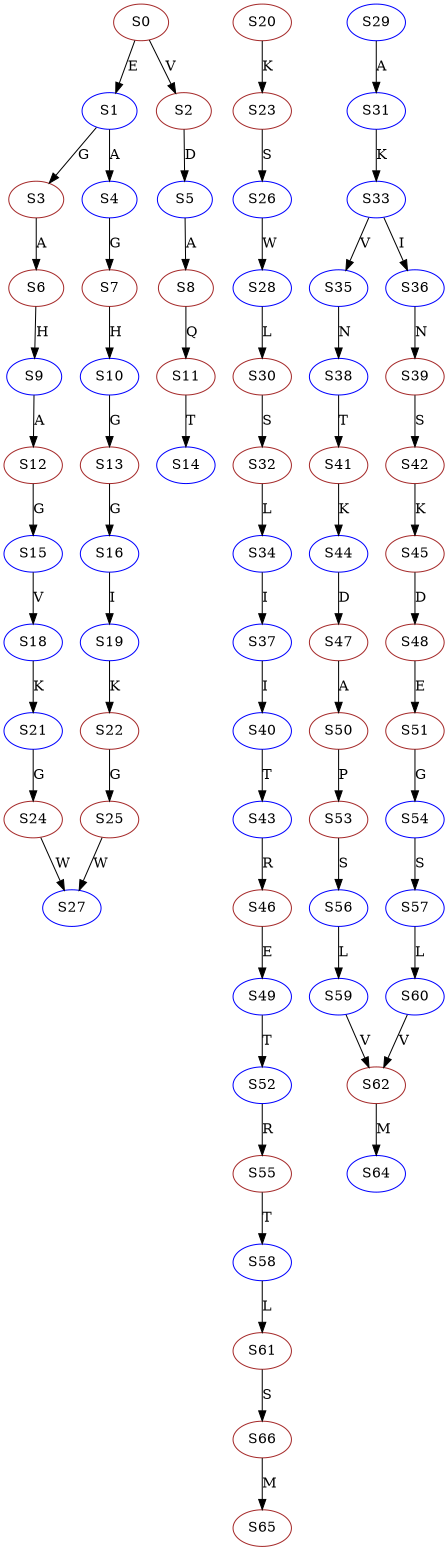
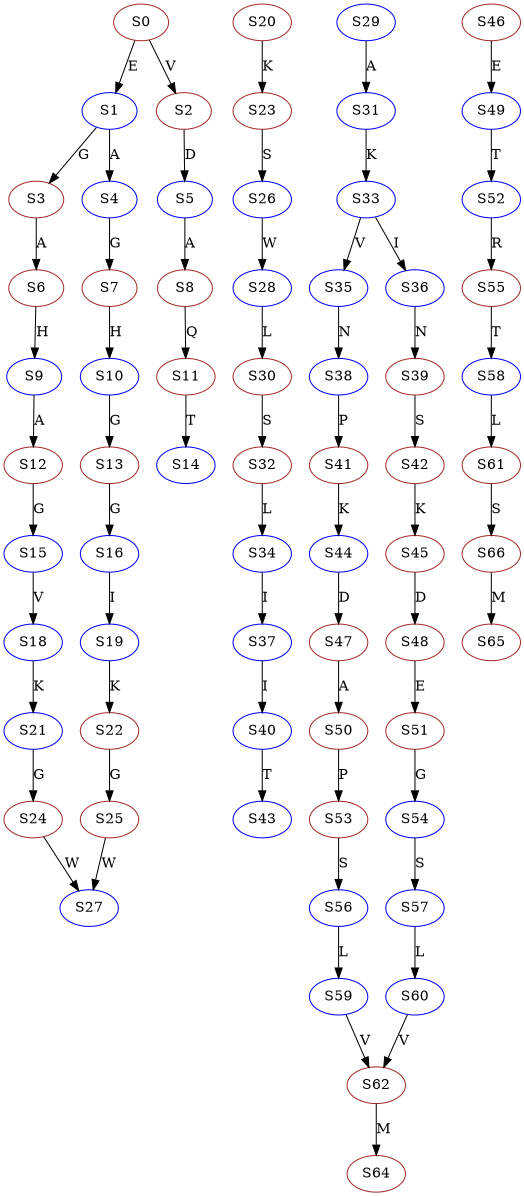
(344, 421) -> (344, 421)
(262, 859) -> none
(376, 1174) -> (376, 1174)
